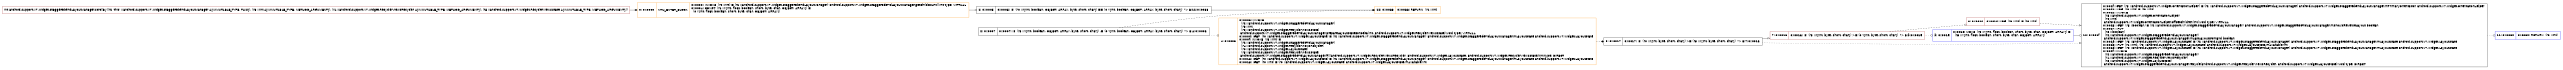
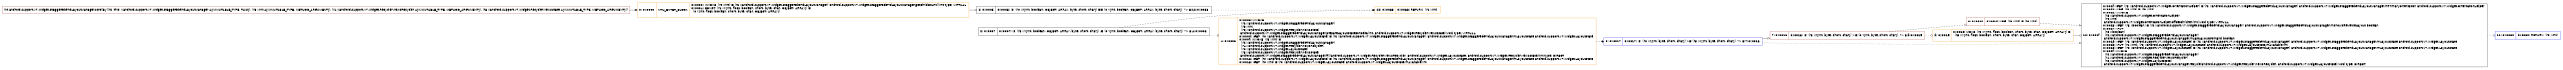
(1292, 10) -> (1292, 10)
(2003, 35) -> (2003, 35)
(1683, 41) -> (1683, 41)
